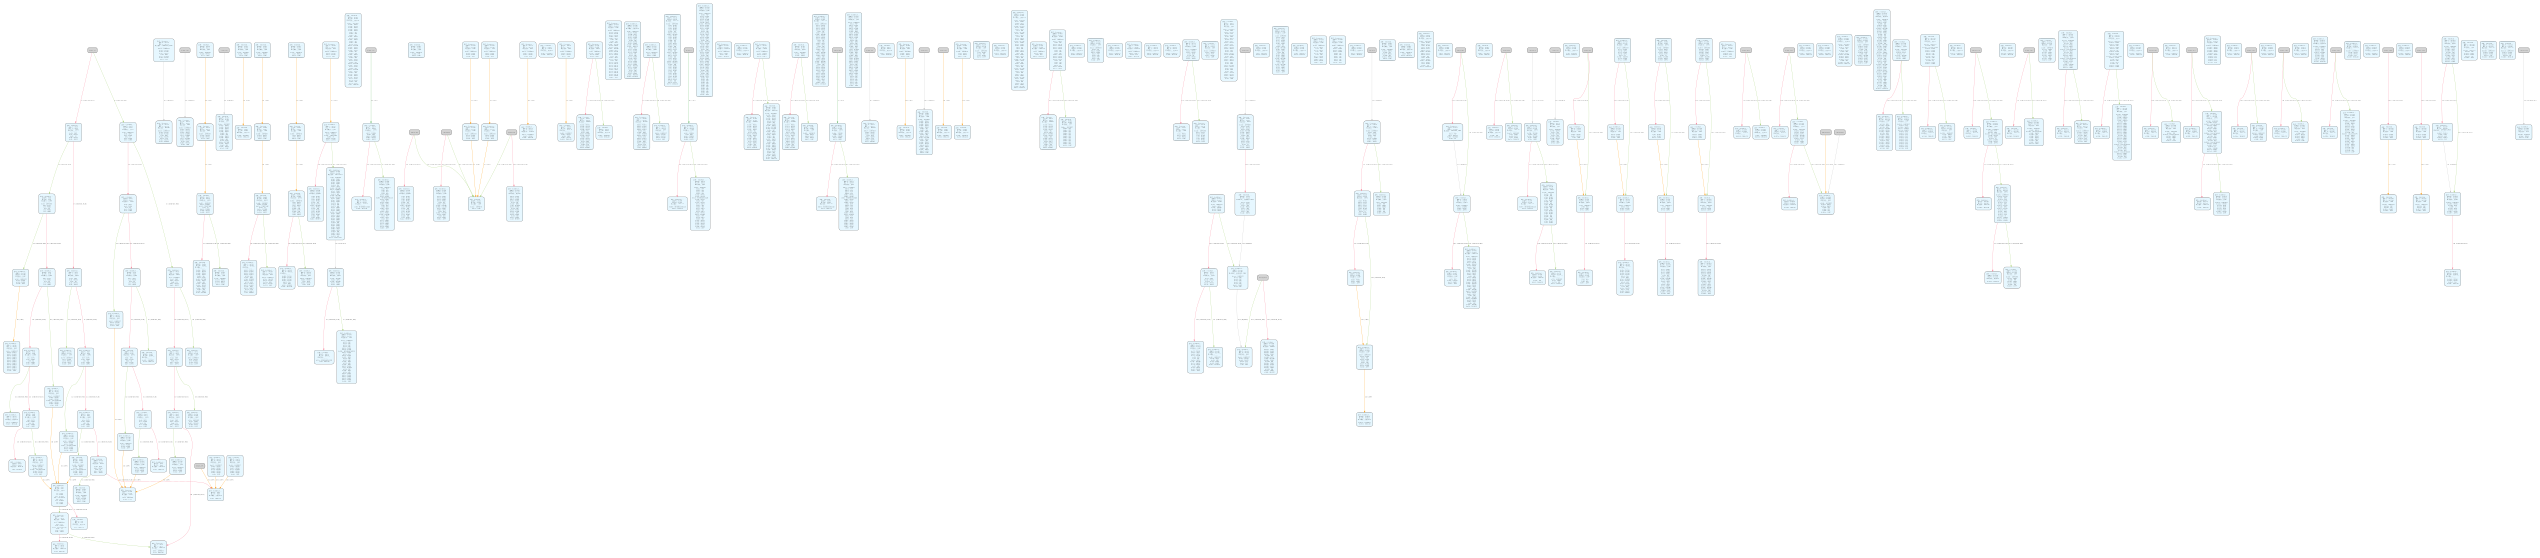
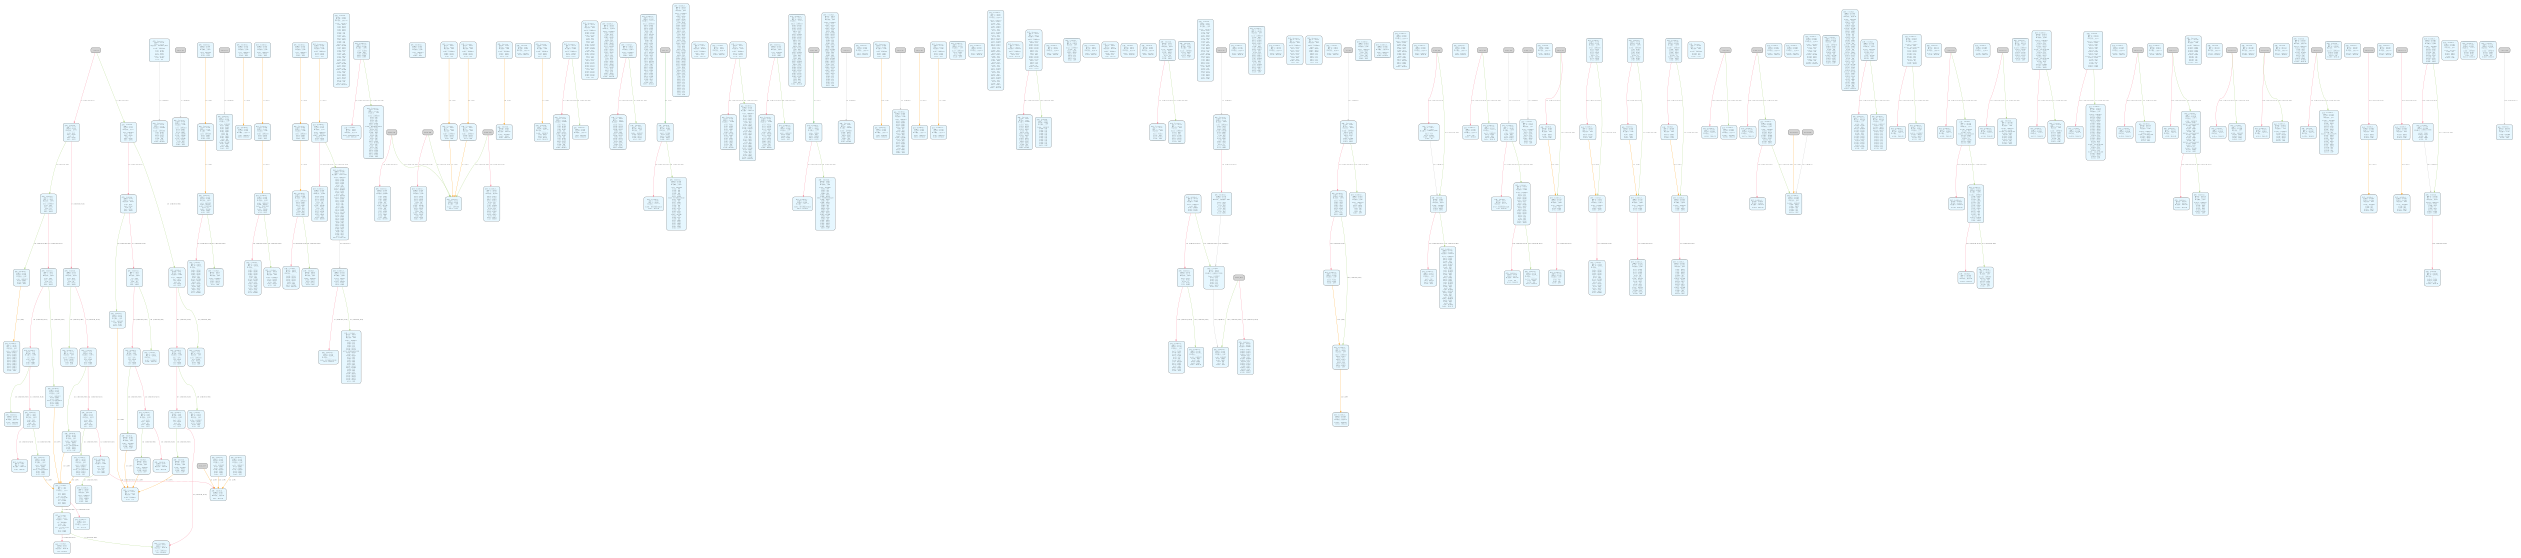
(371, 50) -> none
